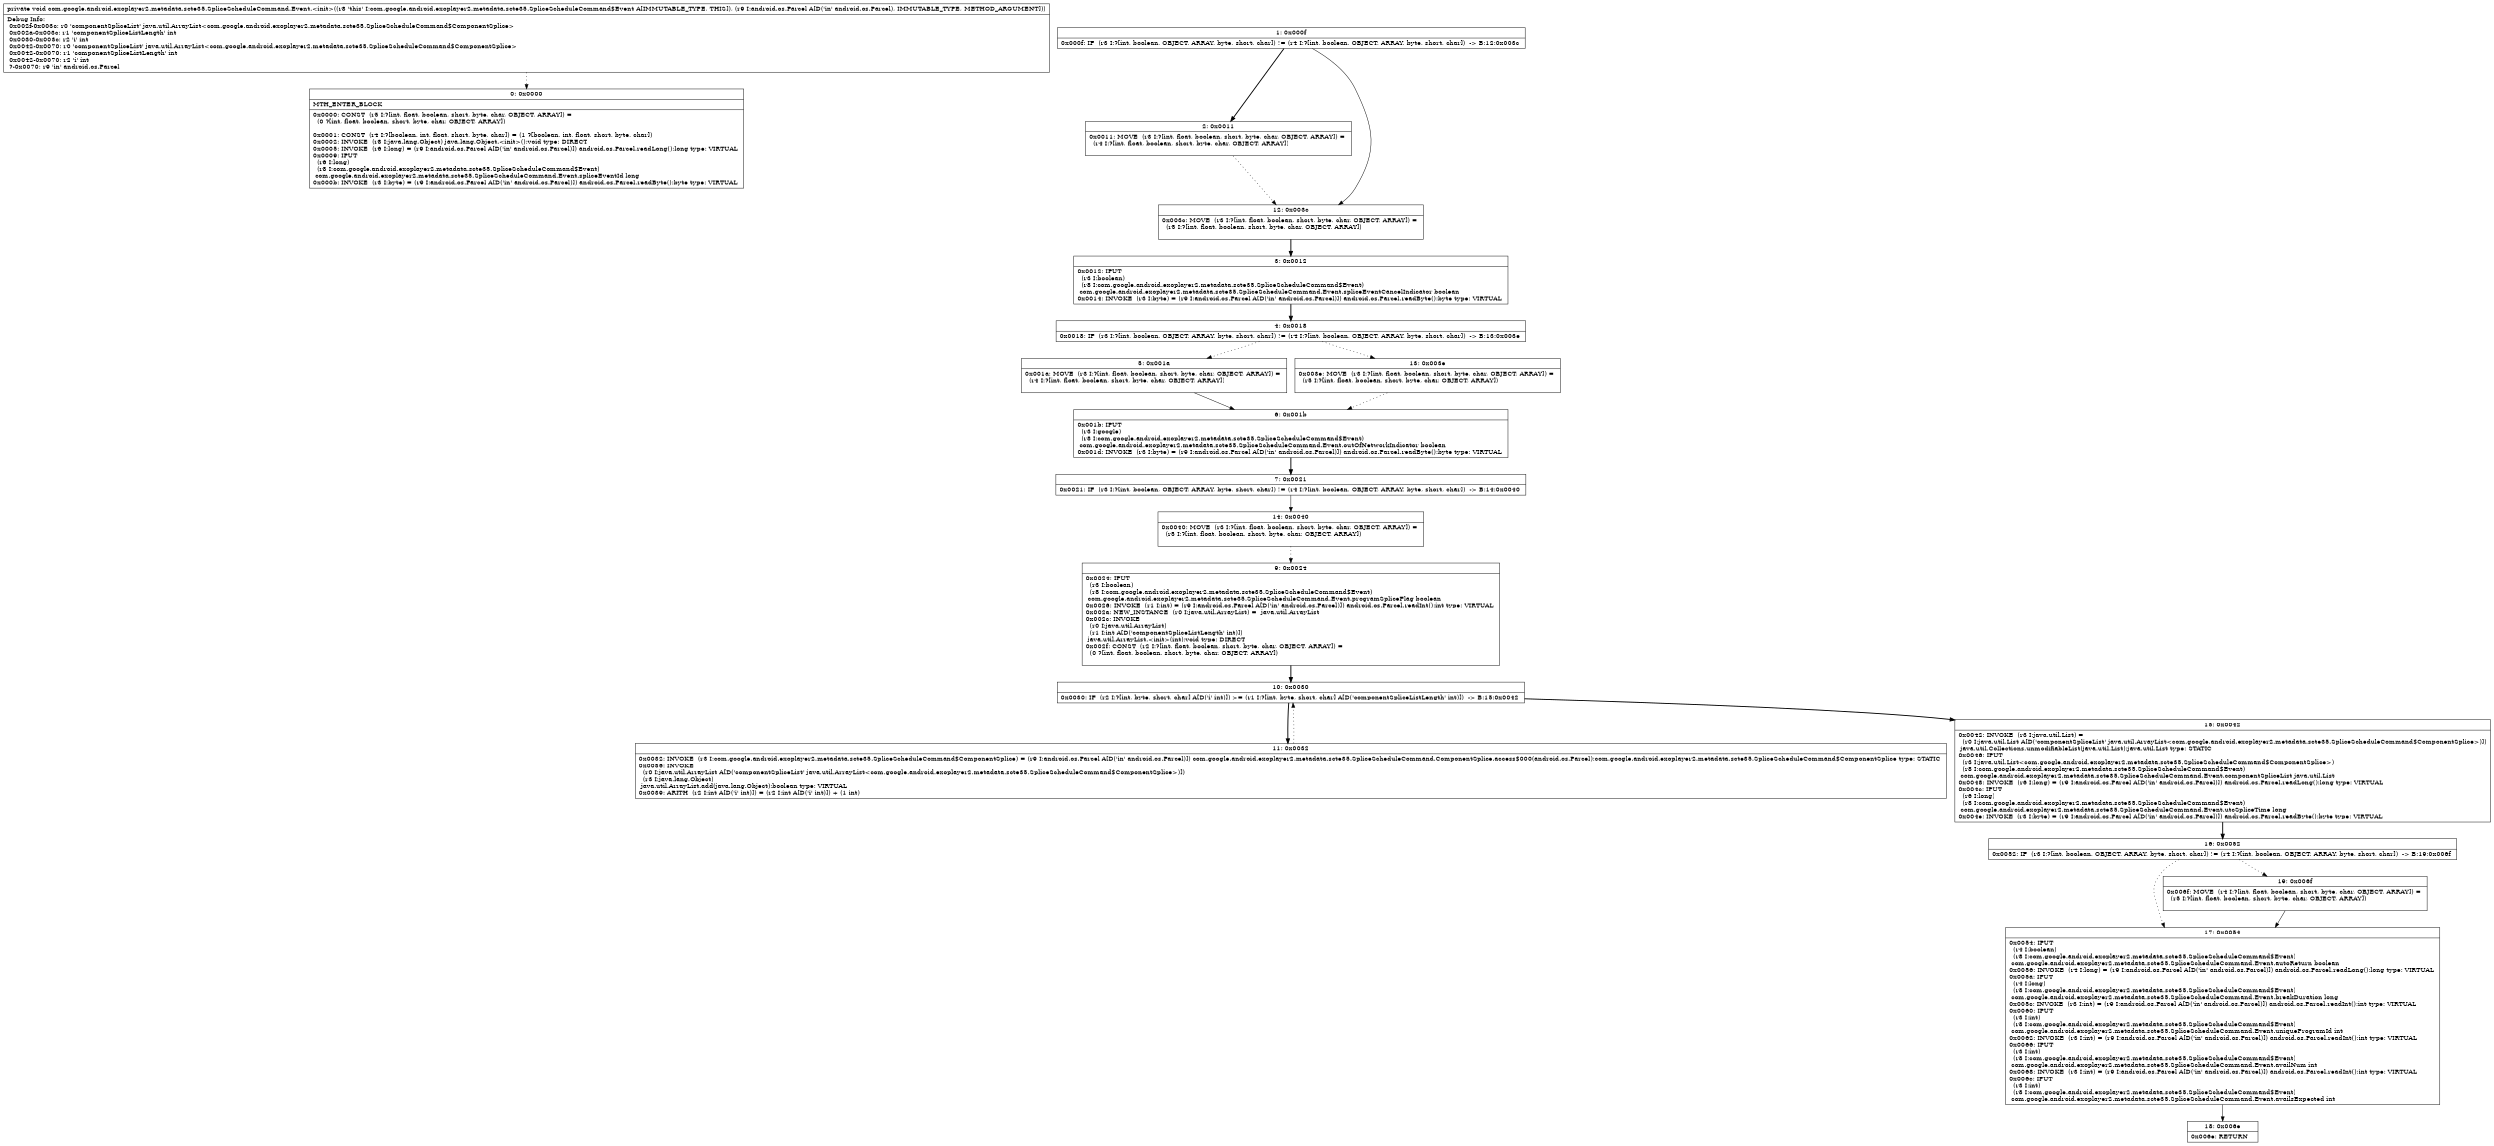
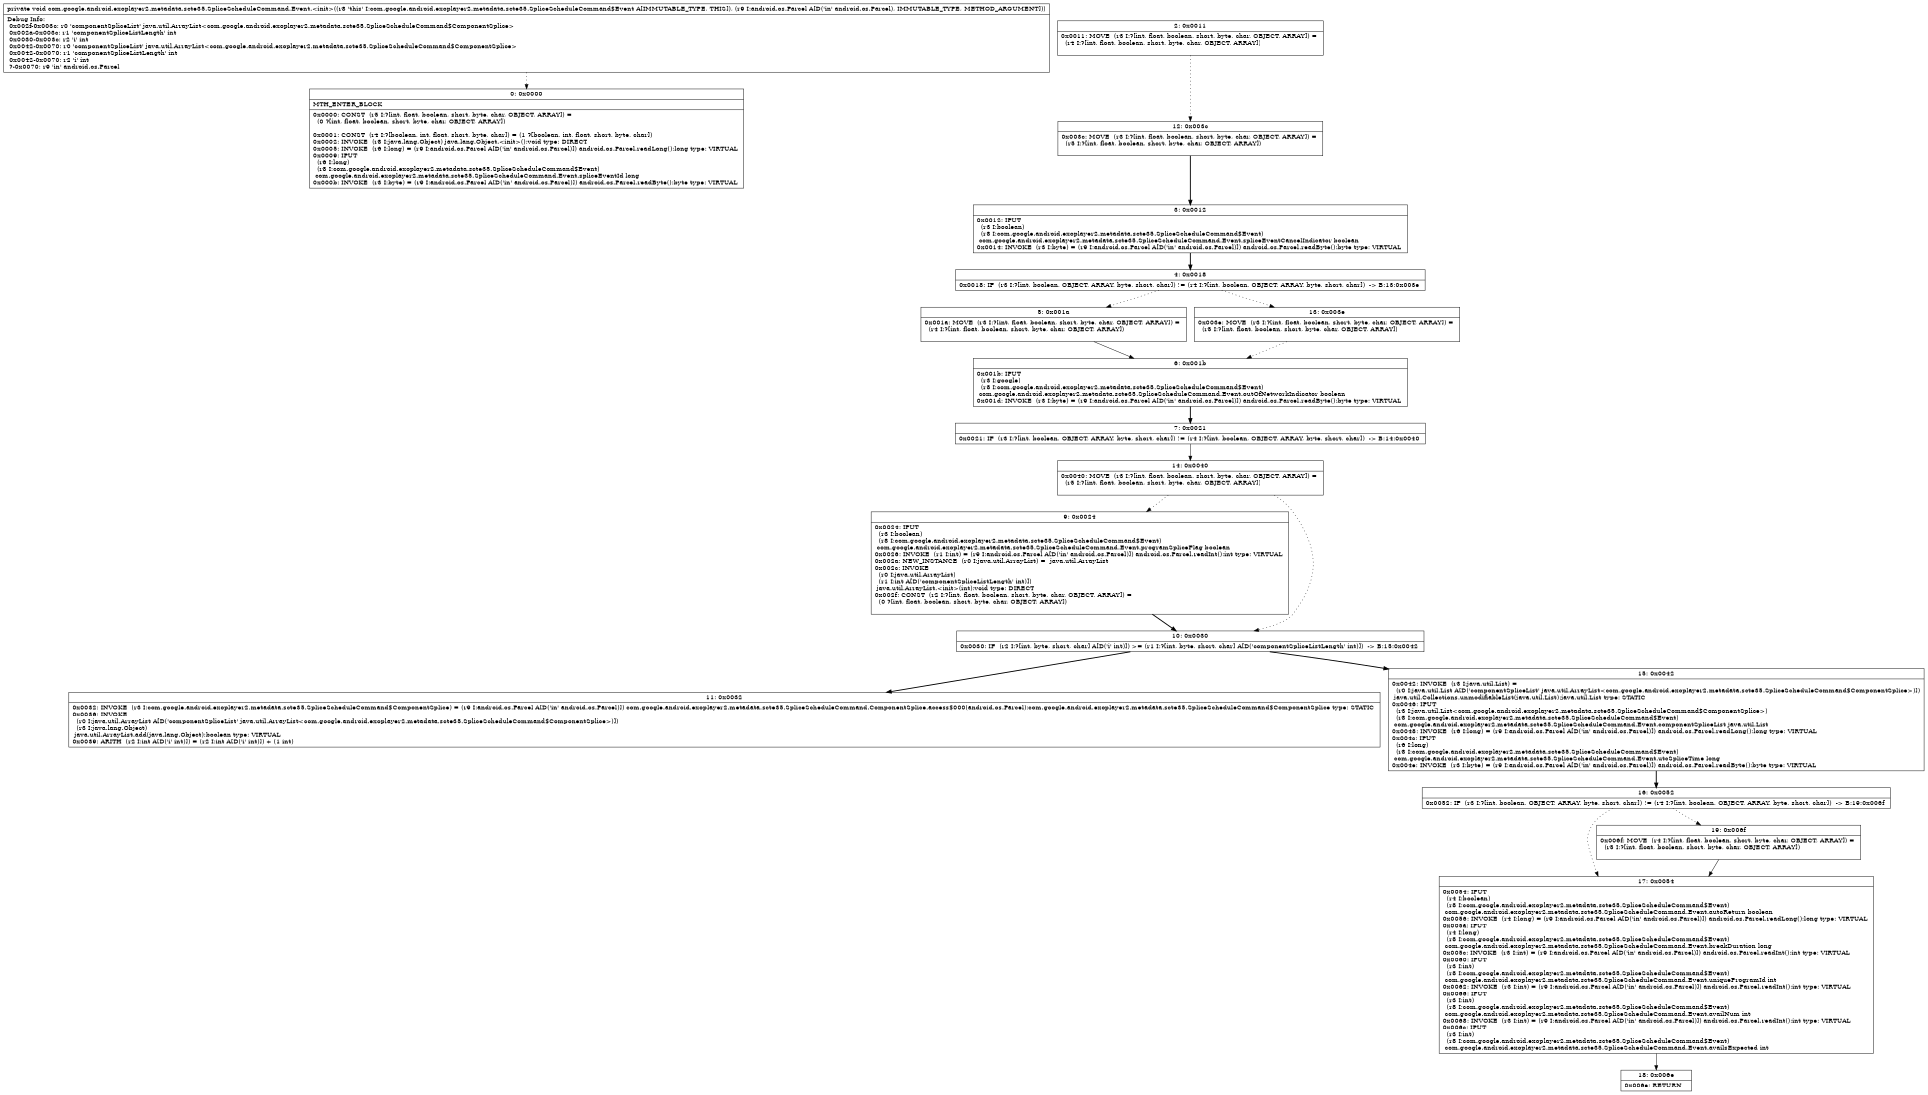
(1291, 38) -> none
(1294, 725) -> (1313, 570)
